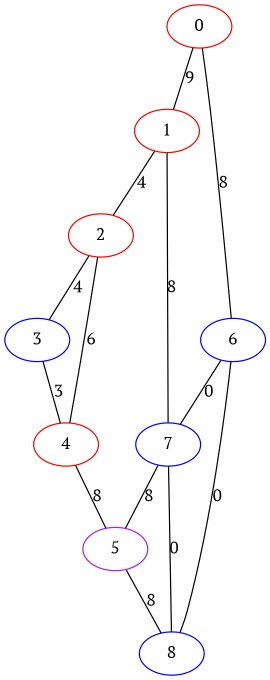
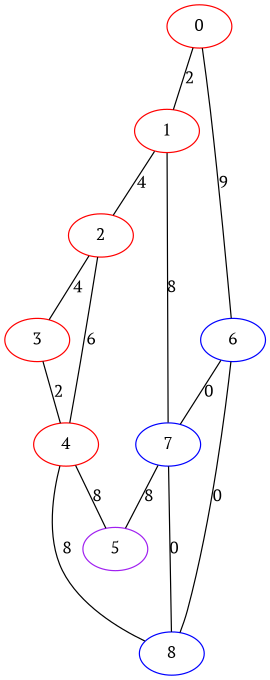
(190, 79) -> (190, 79)
(223, 183) -> (223, 183)
(37, 340) -> (37, 340)
(59, 392) -> (59, 392)
(144, 601) -> (63, 572)
